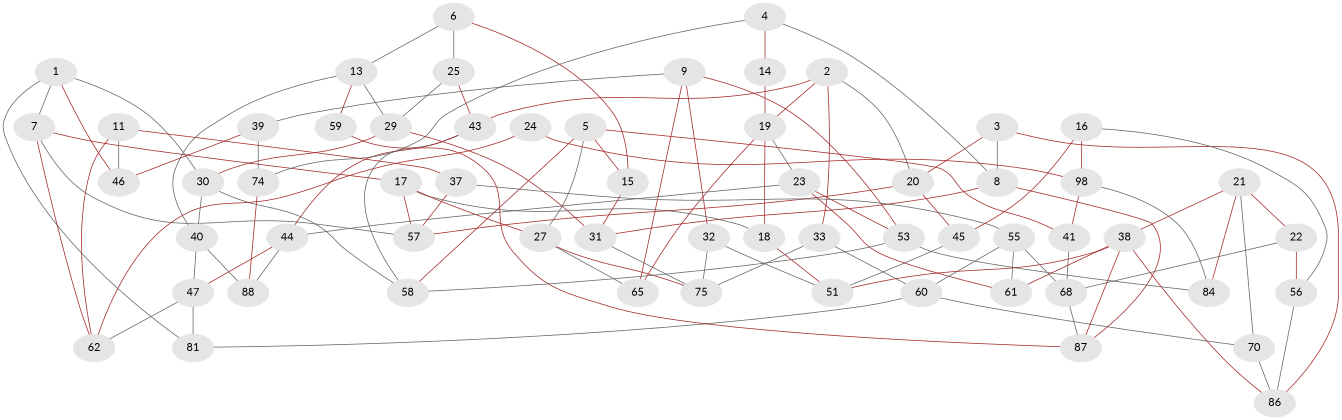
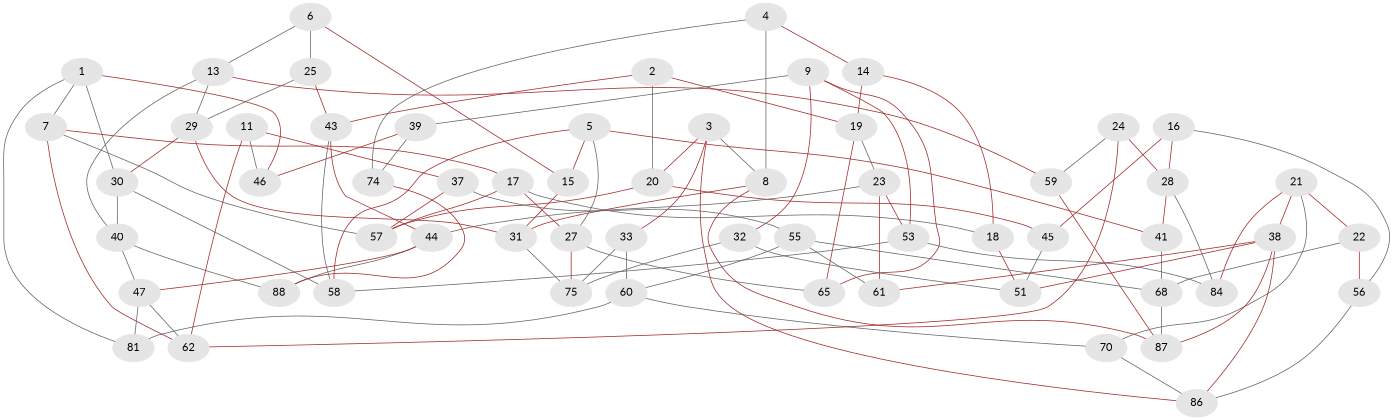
none -> (1085, 155)
(829, 169) -> (689, 182)
(765, 180) -> (970, 125)
(1082, 182) -> (1168, 182)
